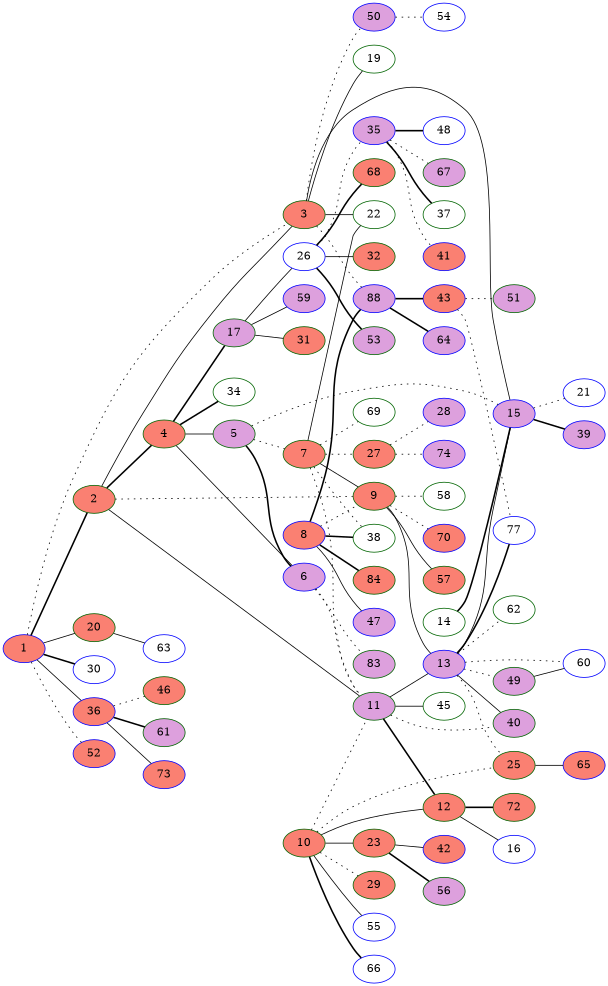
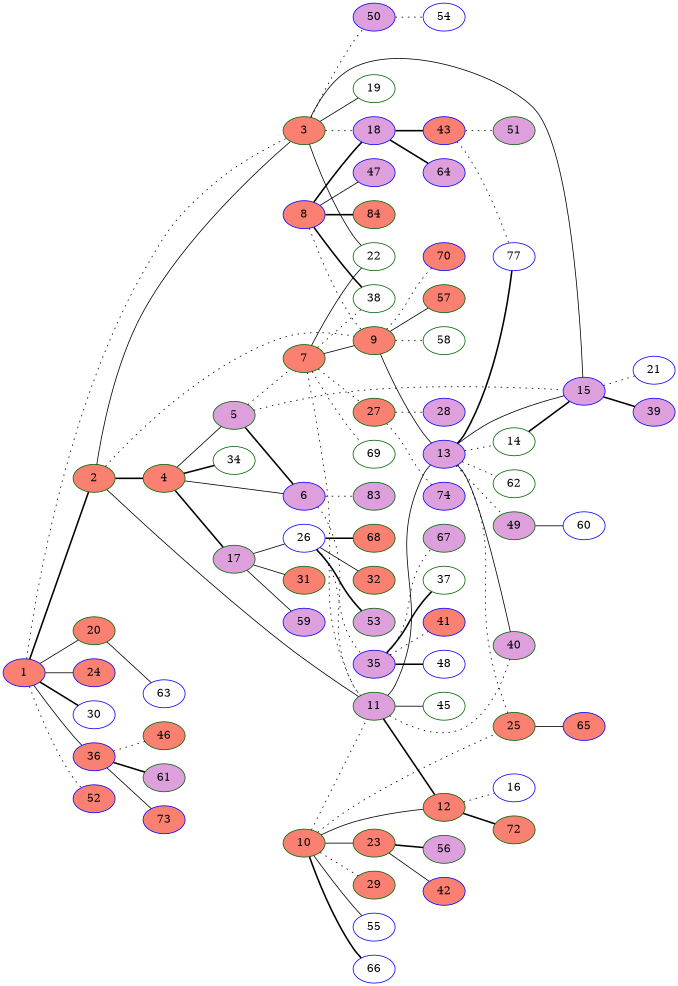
(374, 299) -> (374, 131)
(514, 660) -> (479, 448)
none -> (94, 673)
(479, 828) -> (479, 798)
